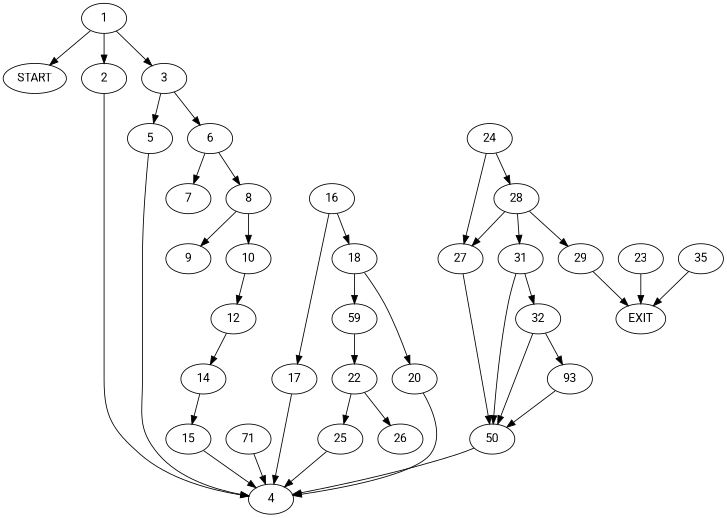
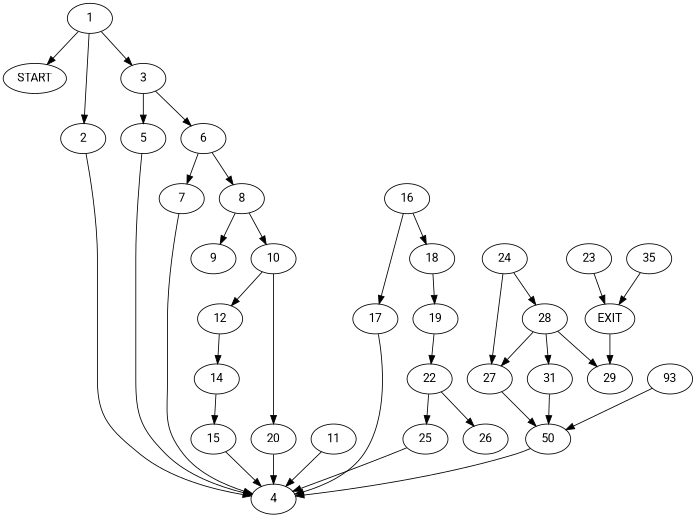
(607, 286) -> (610, 345)
(389, 313) -> (274, 345)
(355, 319) -> (435, 319)
(538, 319) -> none
none -> (168, 372)
(248, 439) -> (334, 439)
